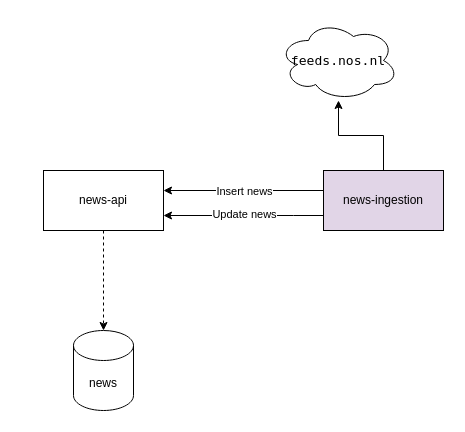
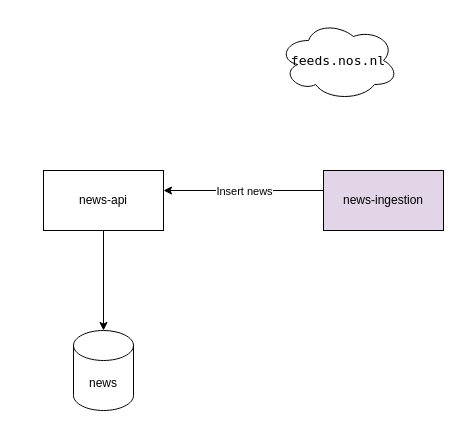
(365, 136) -> none
(247, 216) -> none
(104, 277) -> (104, 277)
